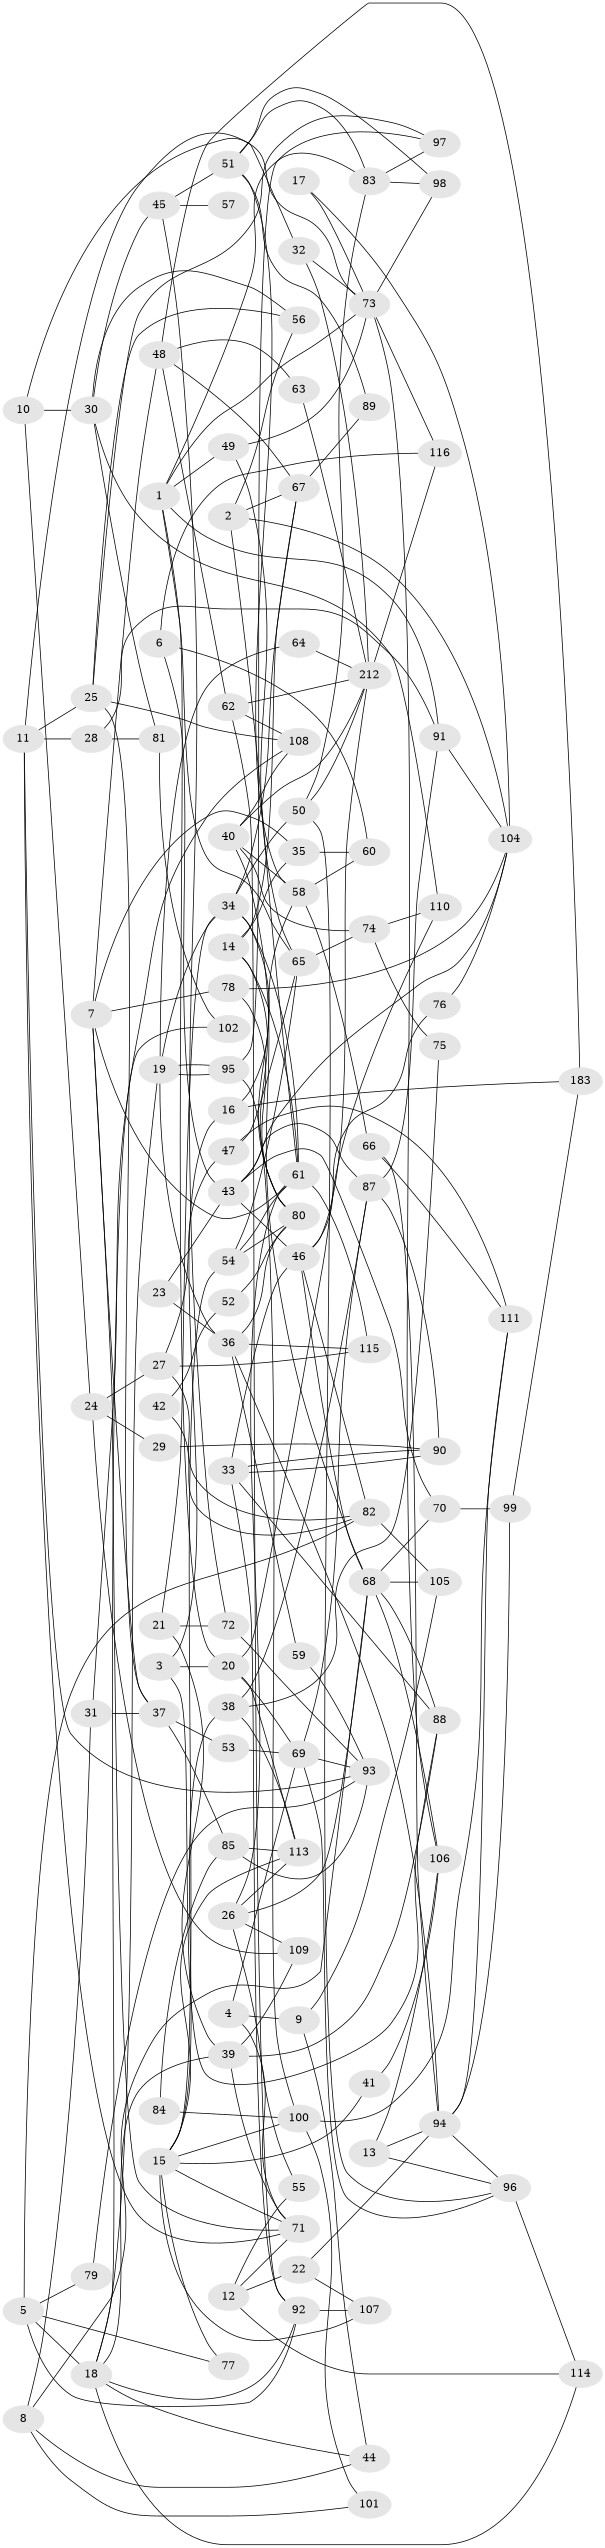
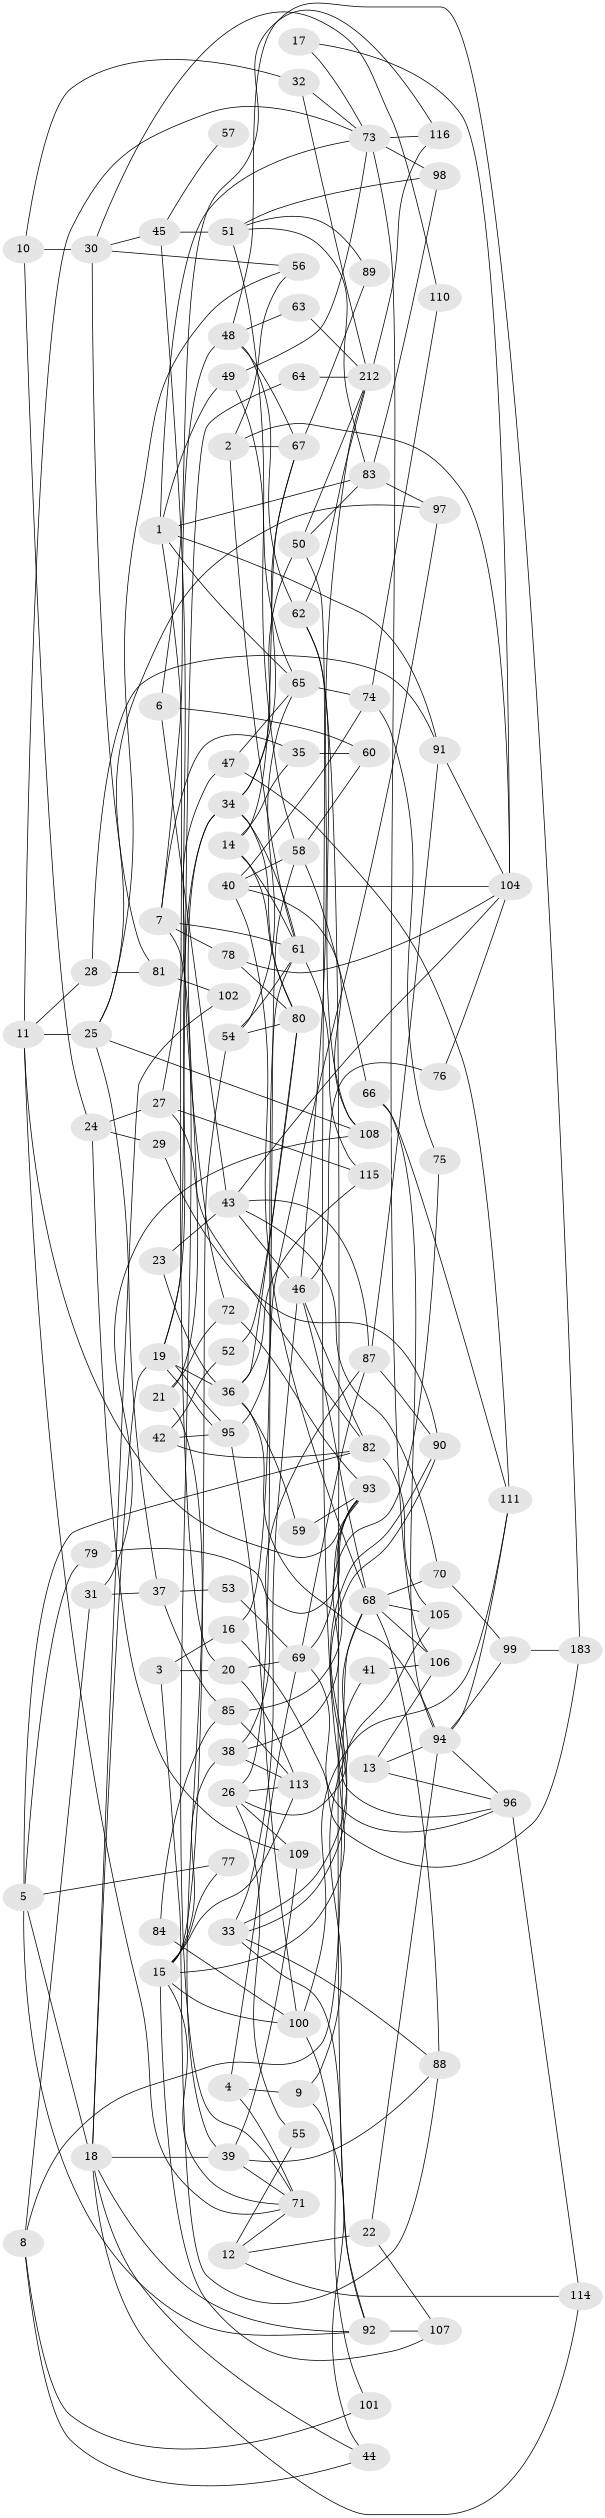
(311, 771) -> (357, 886)
(320, 1283) -> none
none -> (194, 1436)
(119, 1468) -> none
